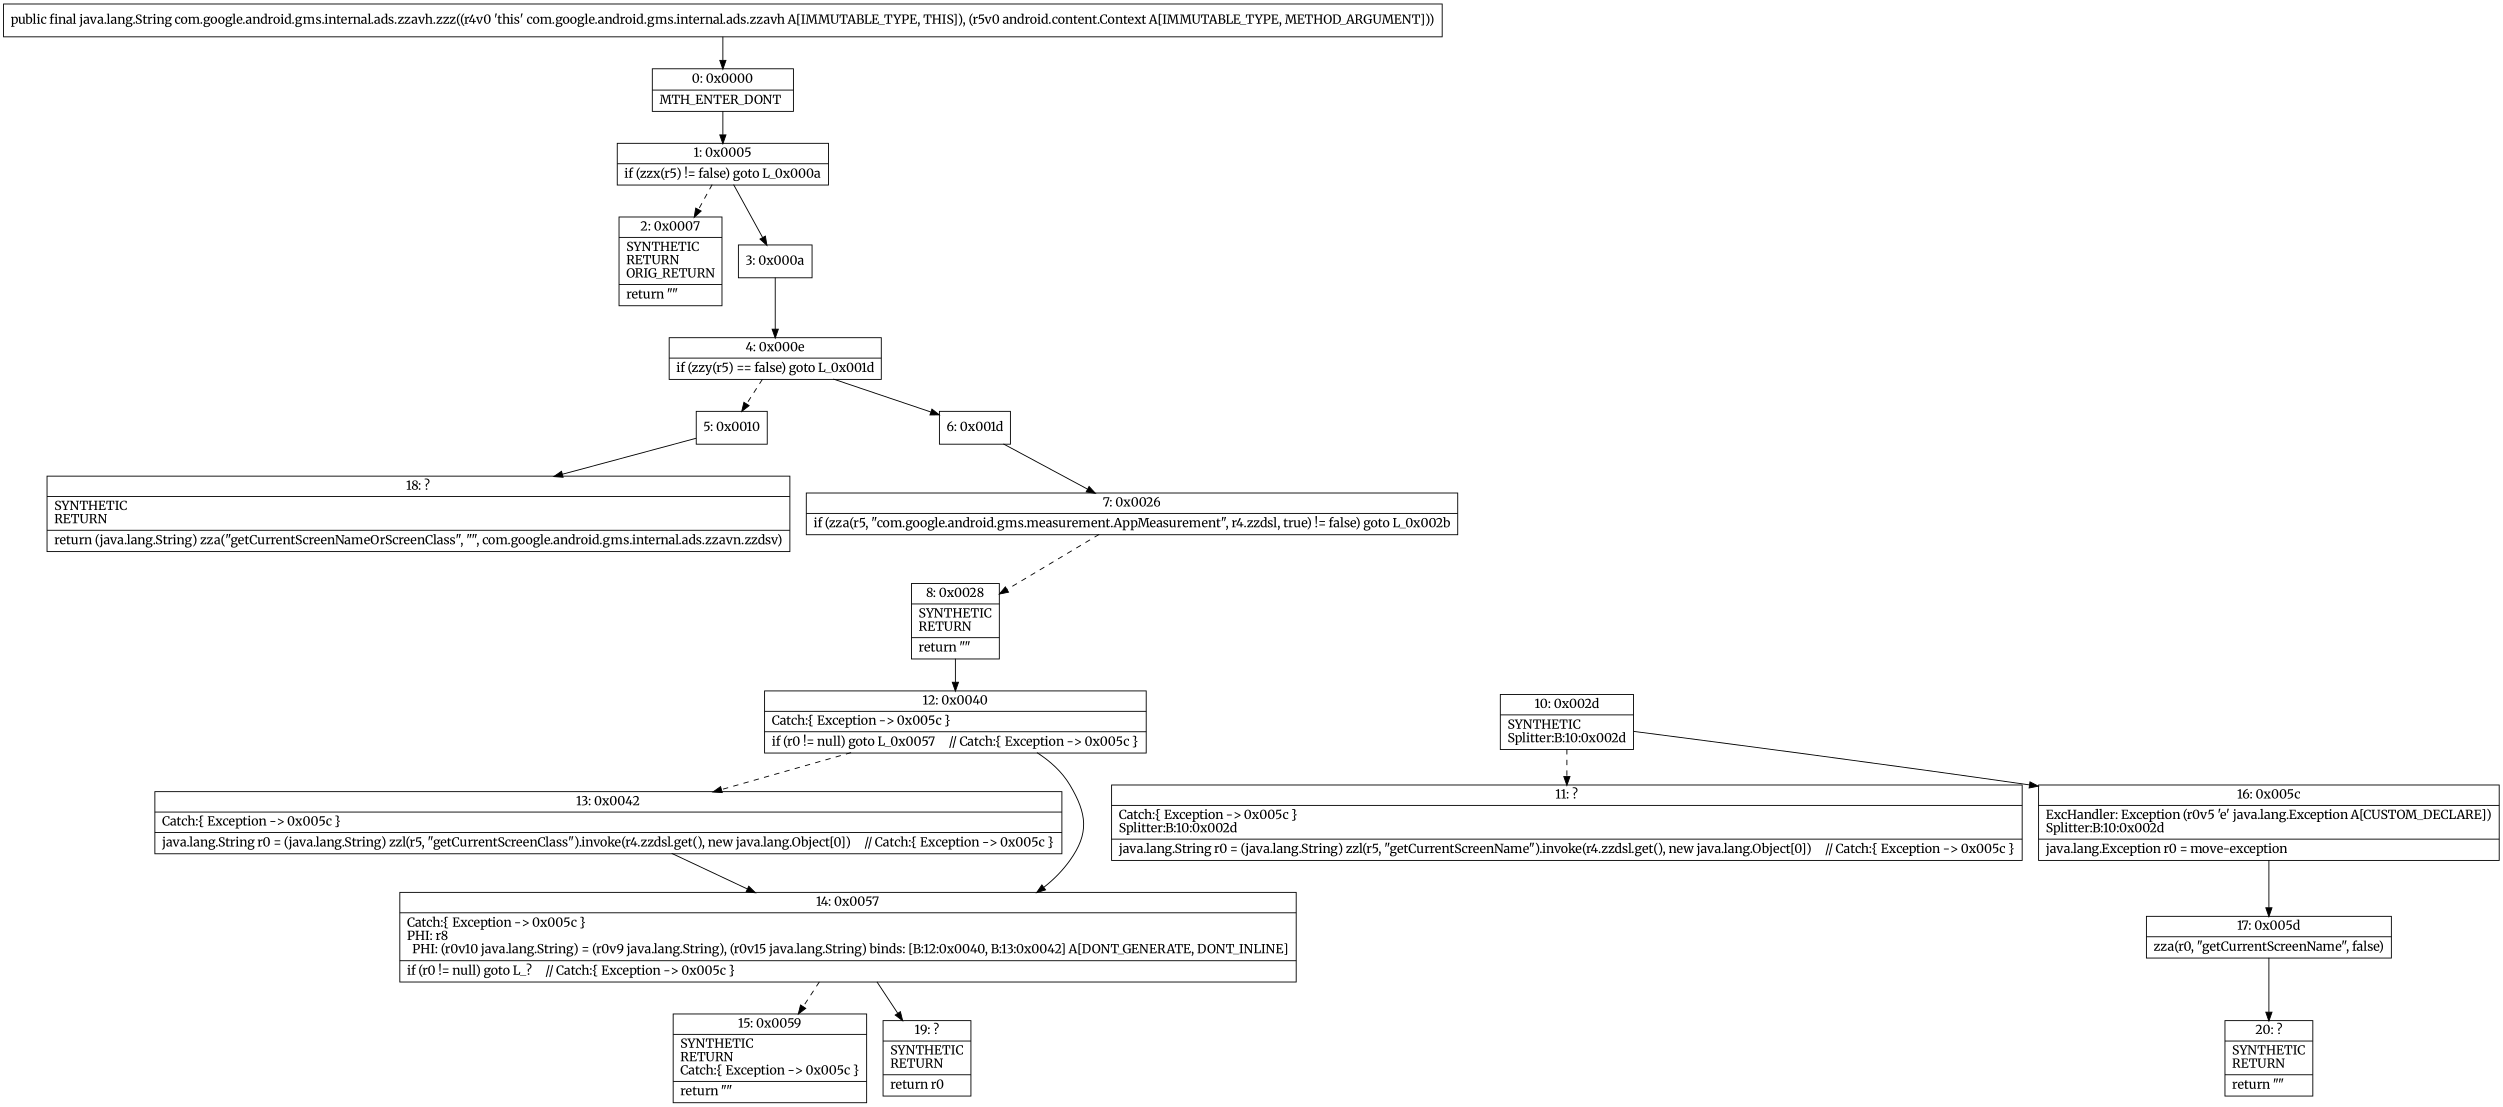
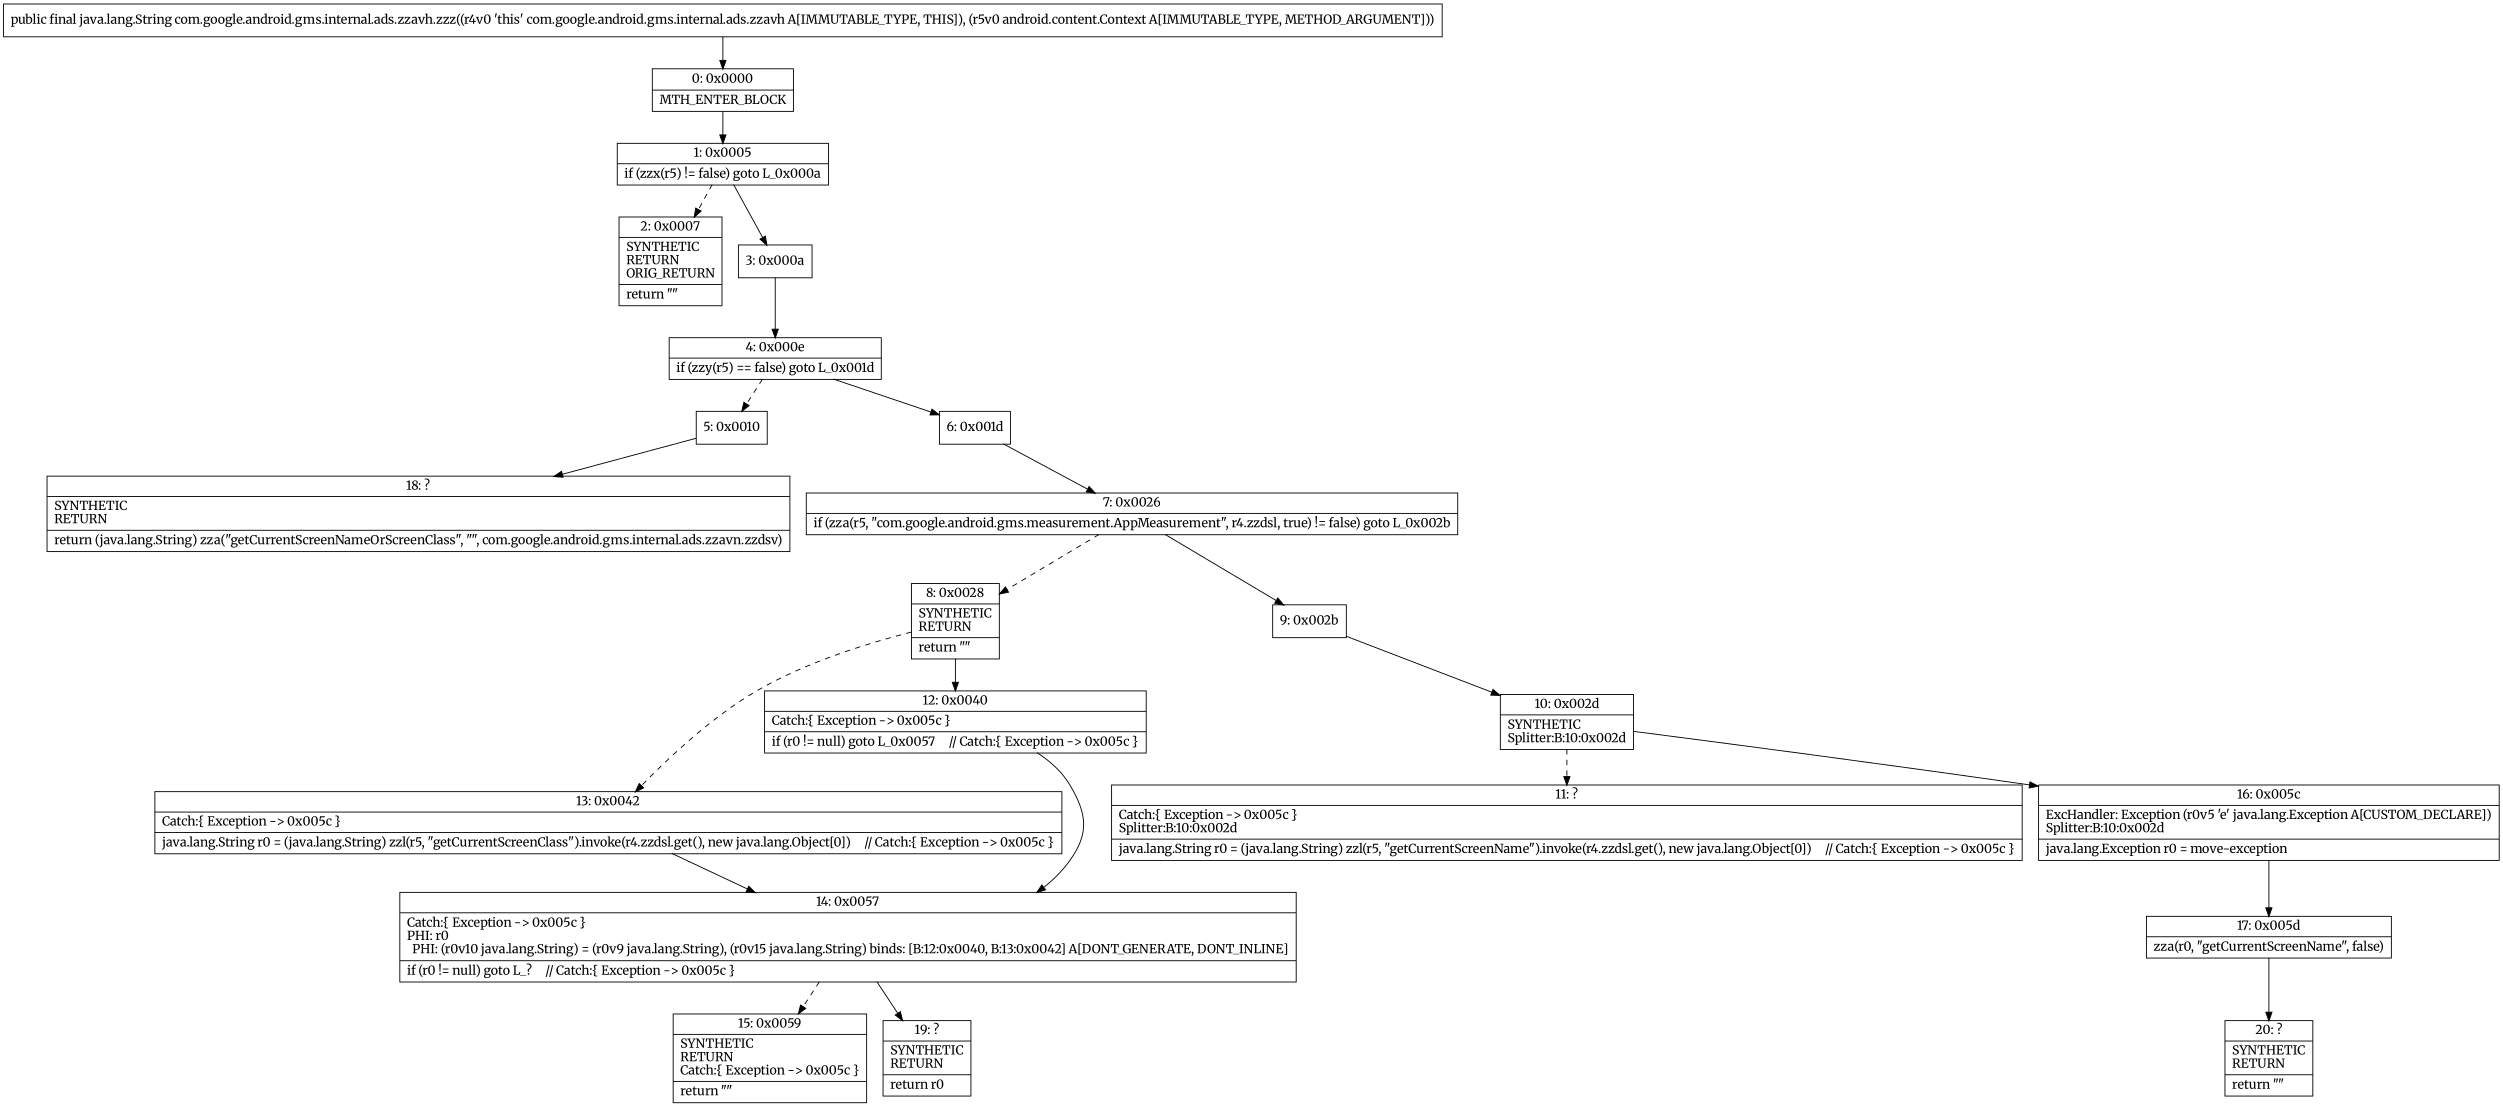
(721, 100) -> (723, 100)
none -> (1310, 621)
(786, 771) -> (764, 687)
(429, 936) -> (430, 936)
